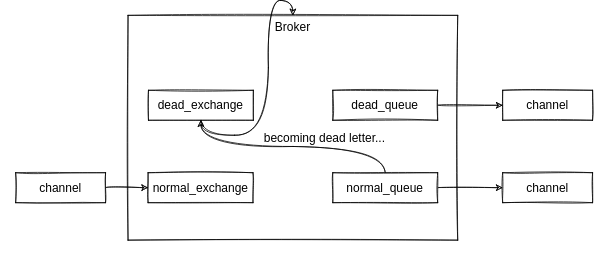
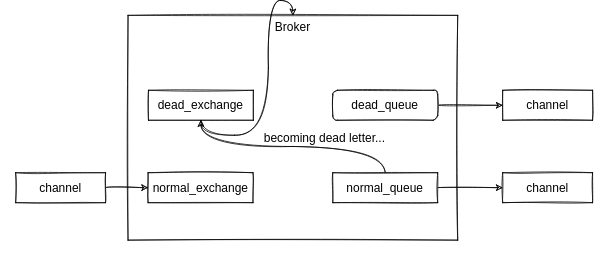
(385, 105) -> (385, 105)
